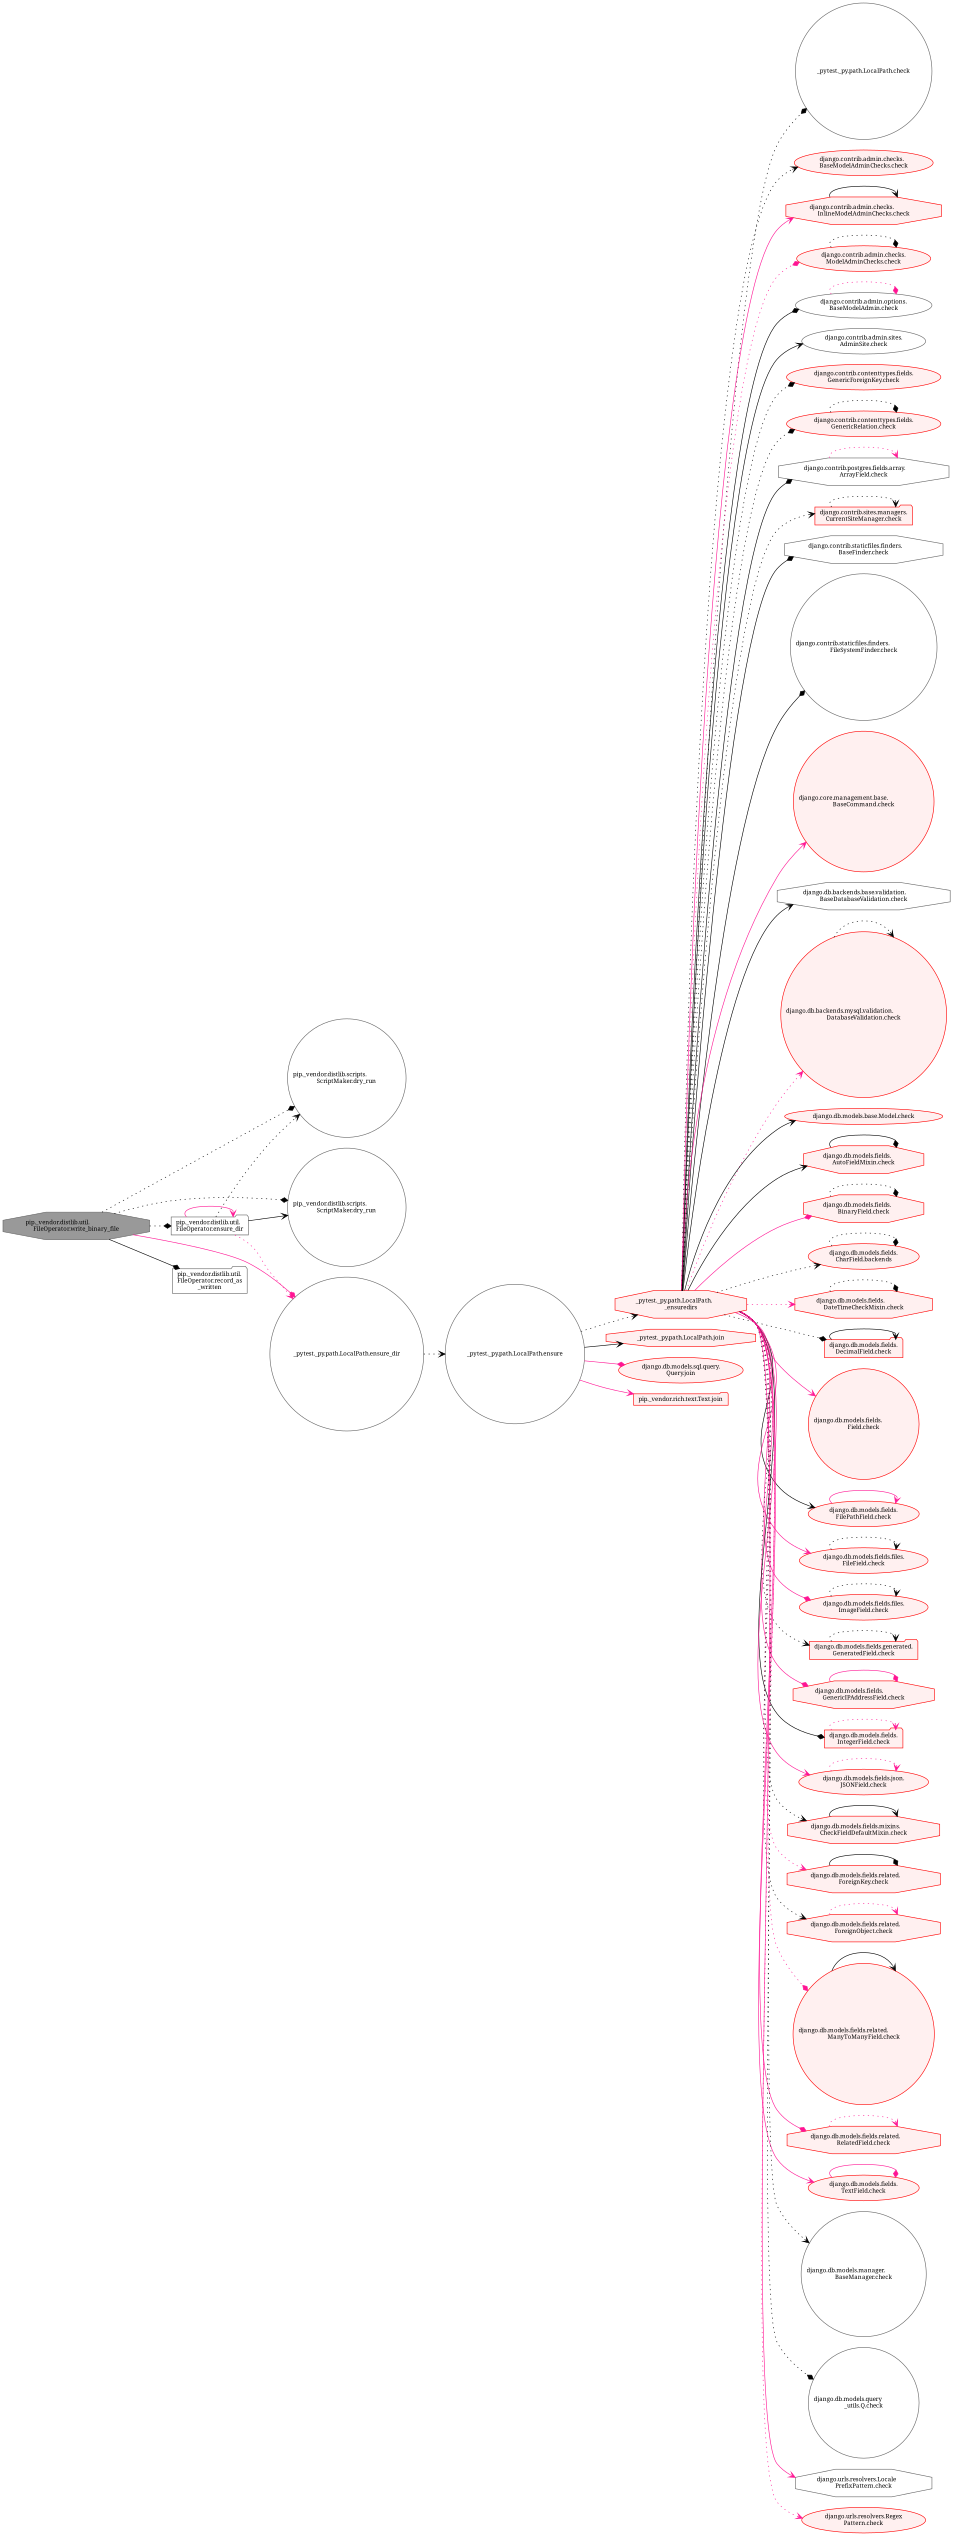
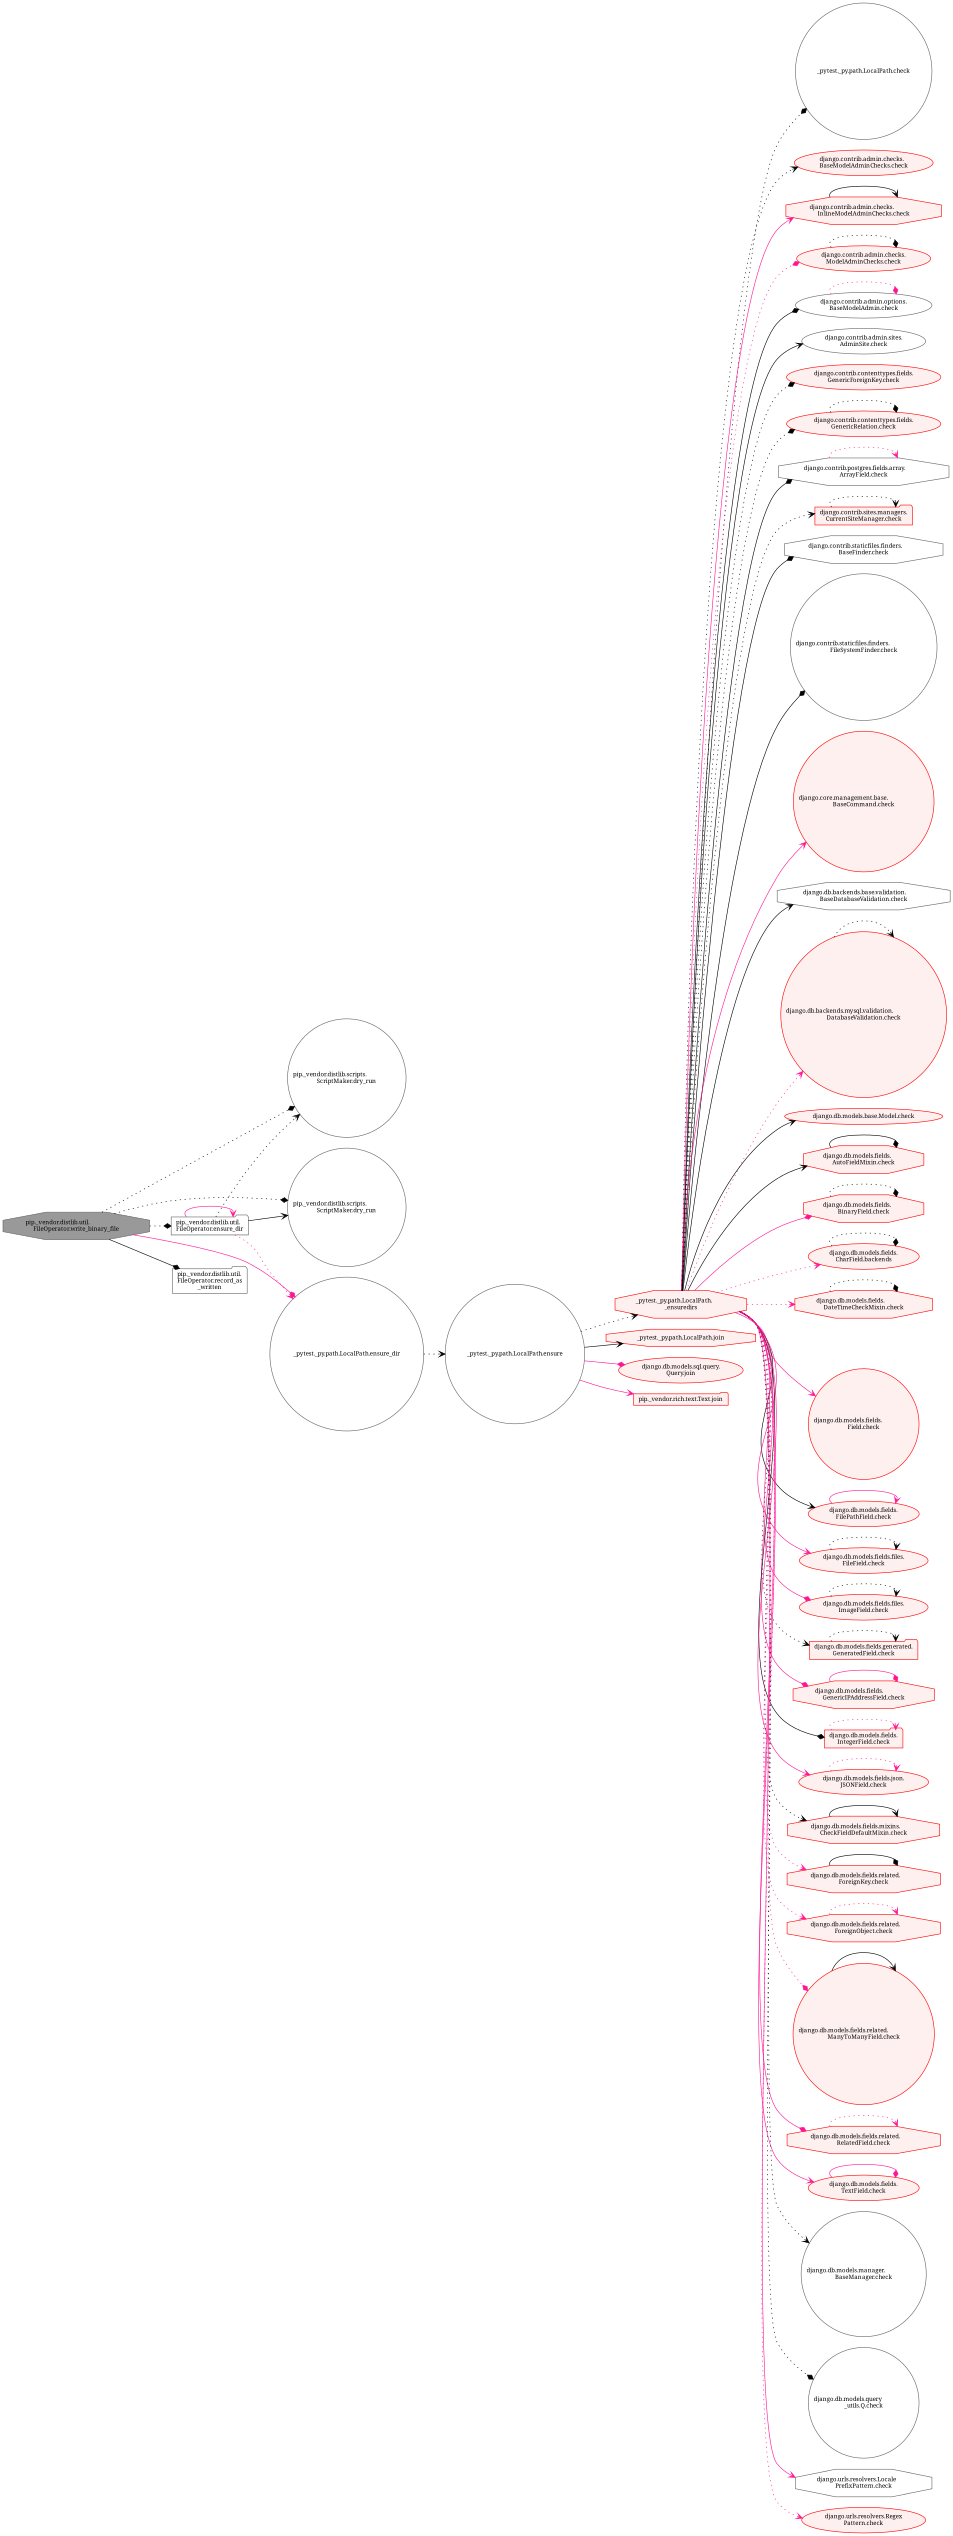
(765, 1278) -> (765, 1278)
(864, 1349) -> none
(767, 1616) -> (767, 1616)
